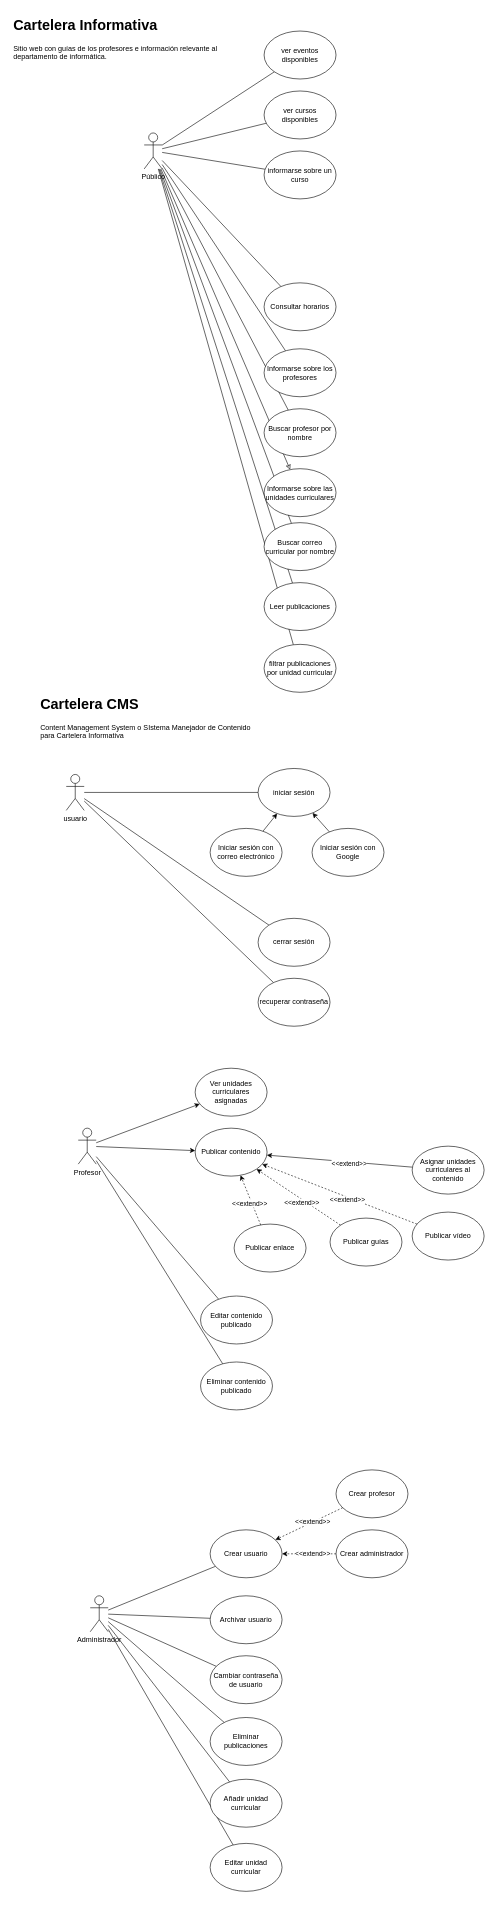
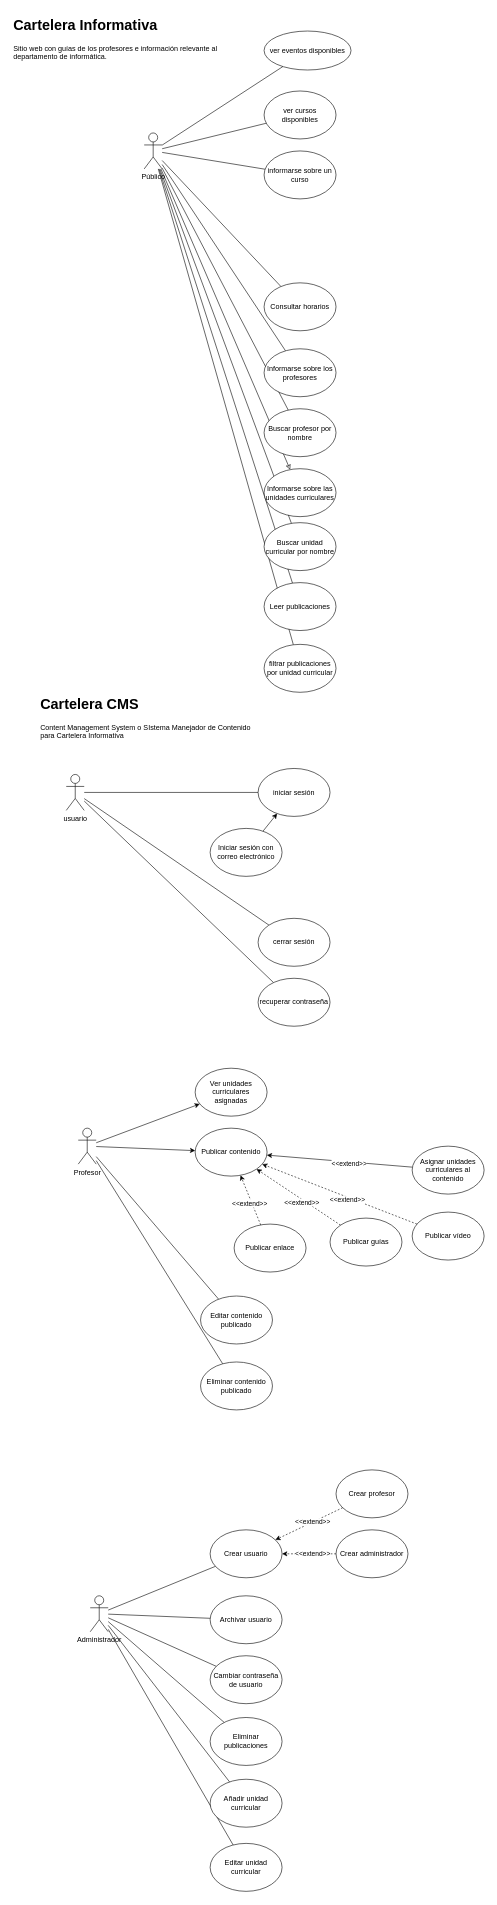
(300, 54) -> (308, 50)
(300, 546) -> (300, 546)
(323, 824) -> none
(348, 852) -> none
